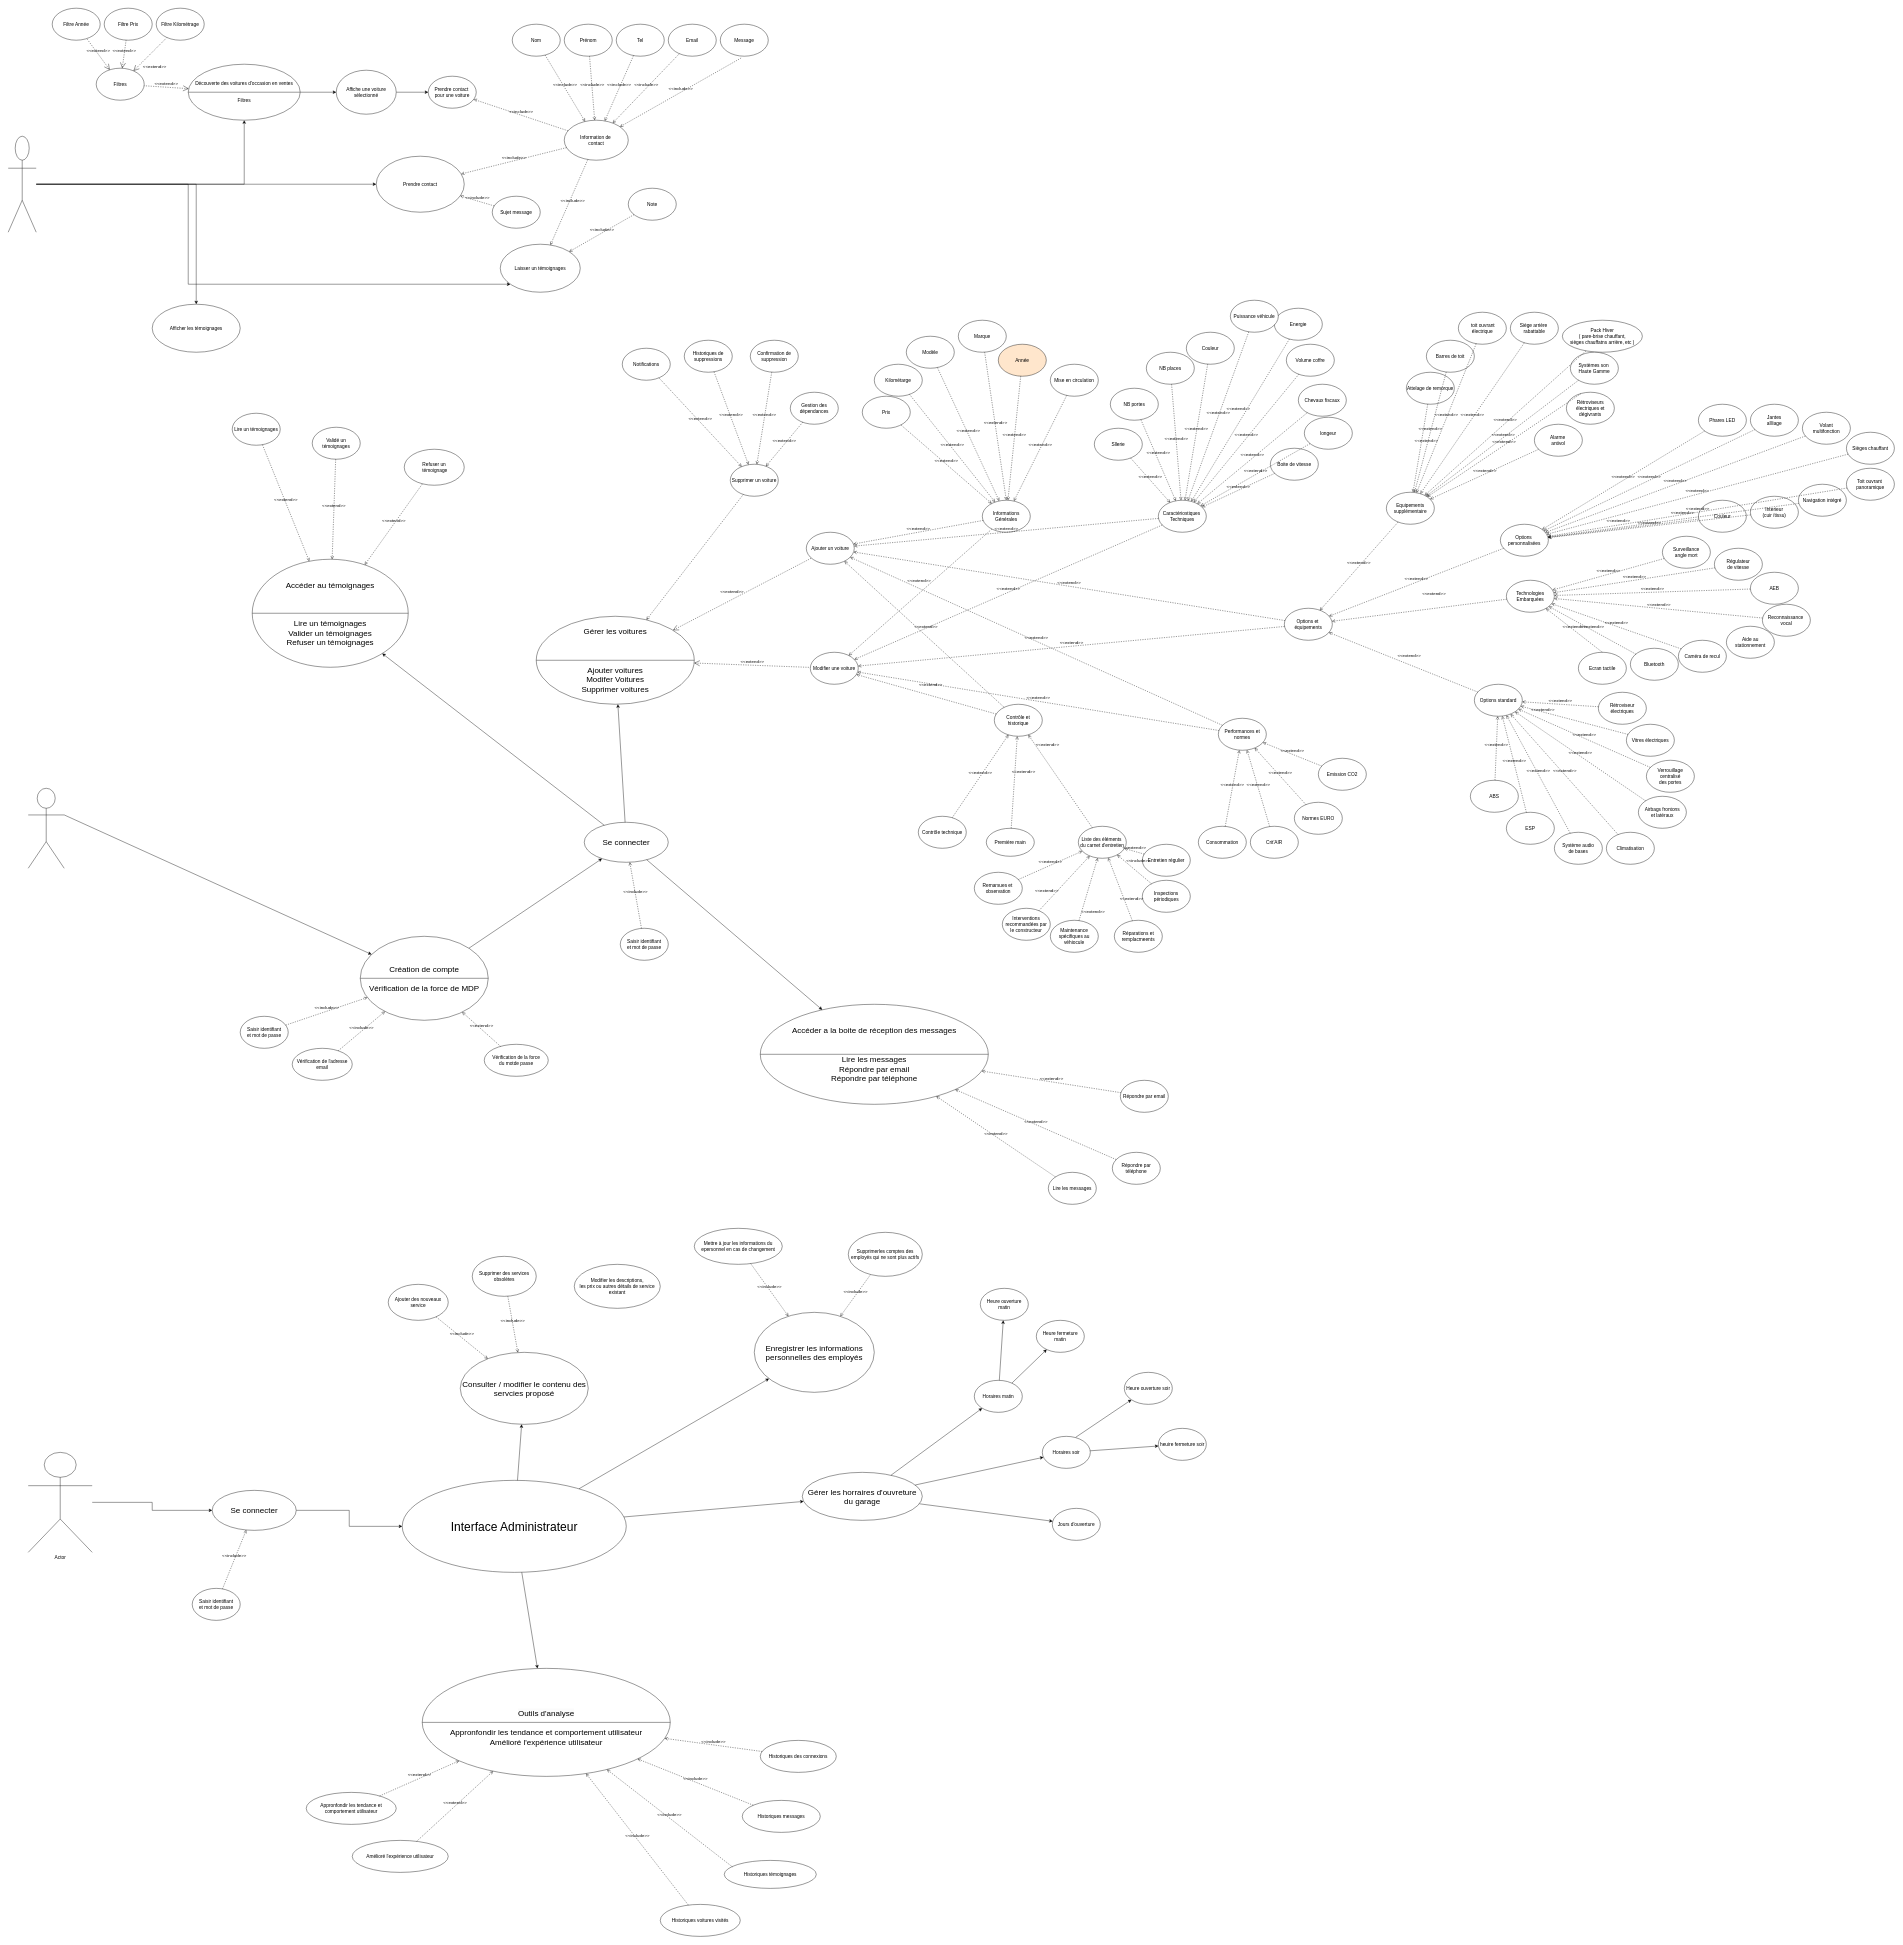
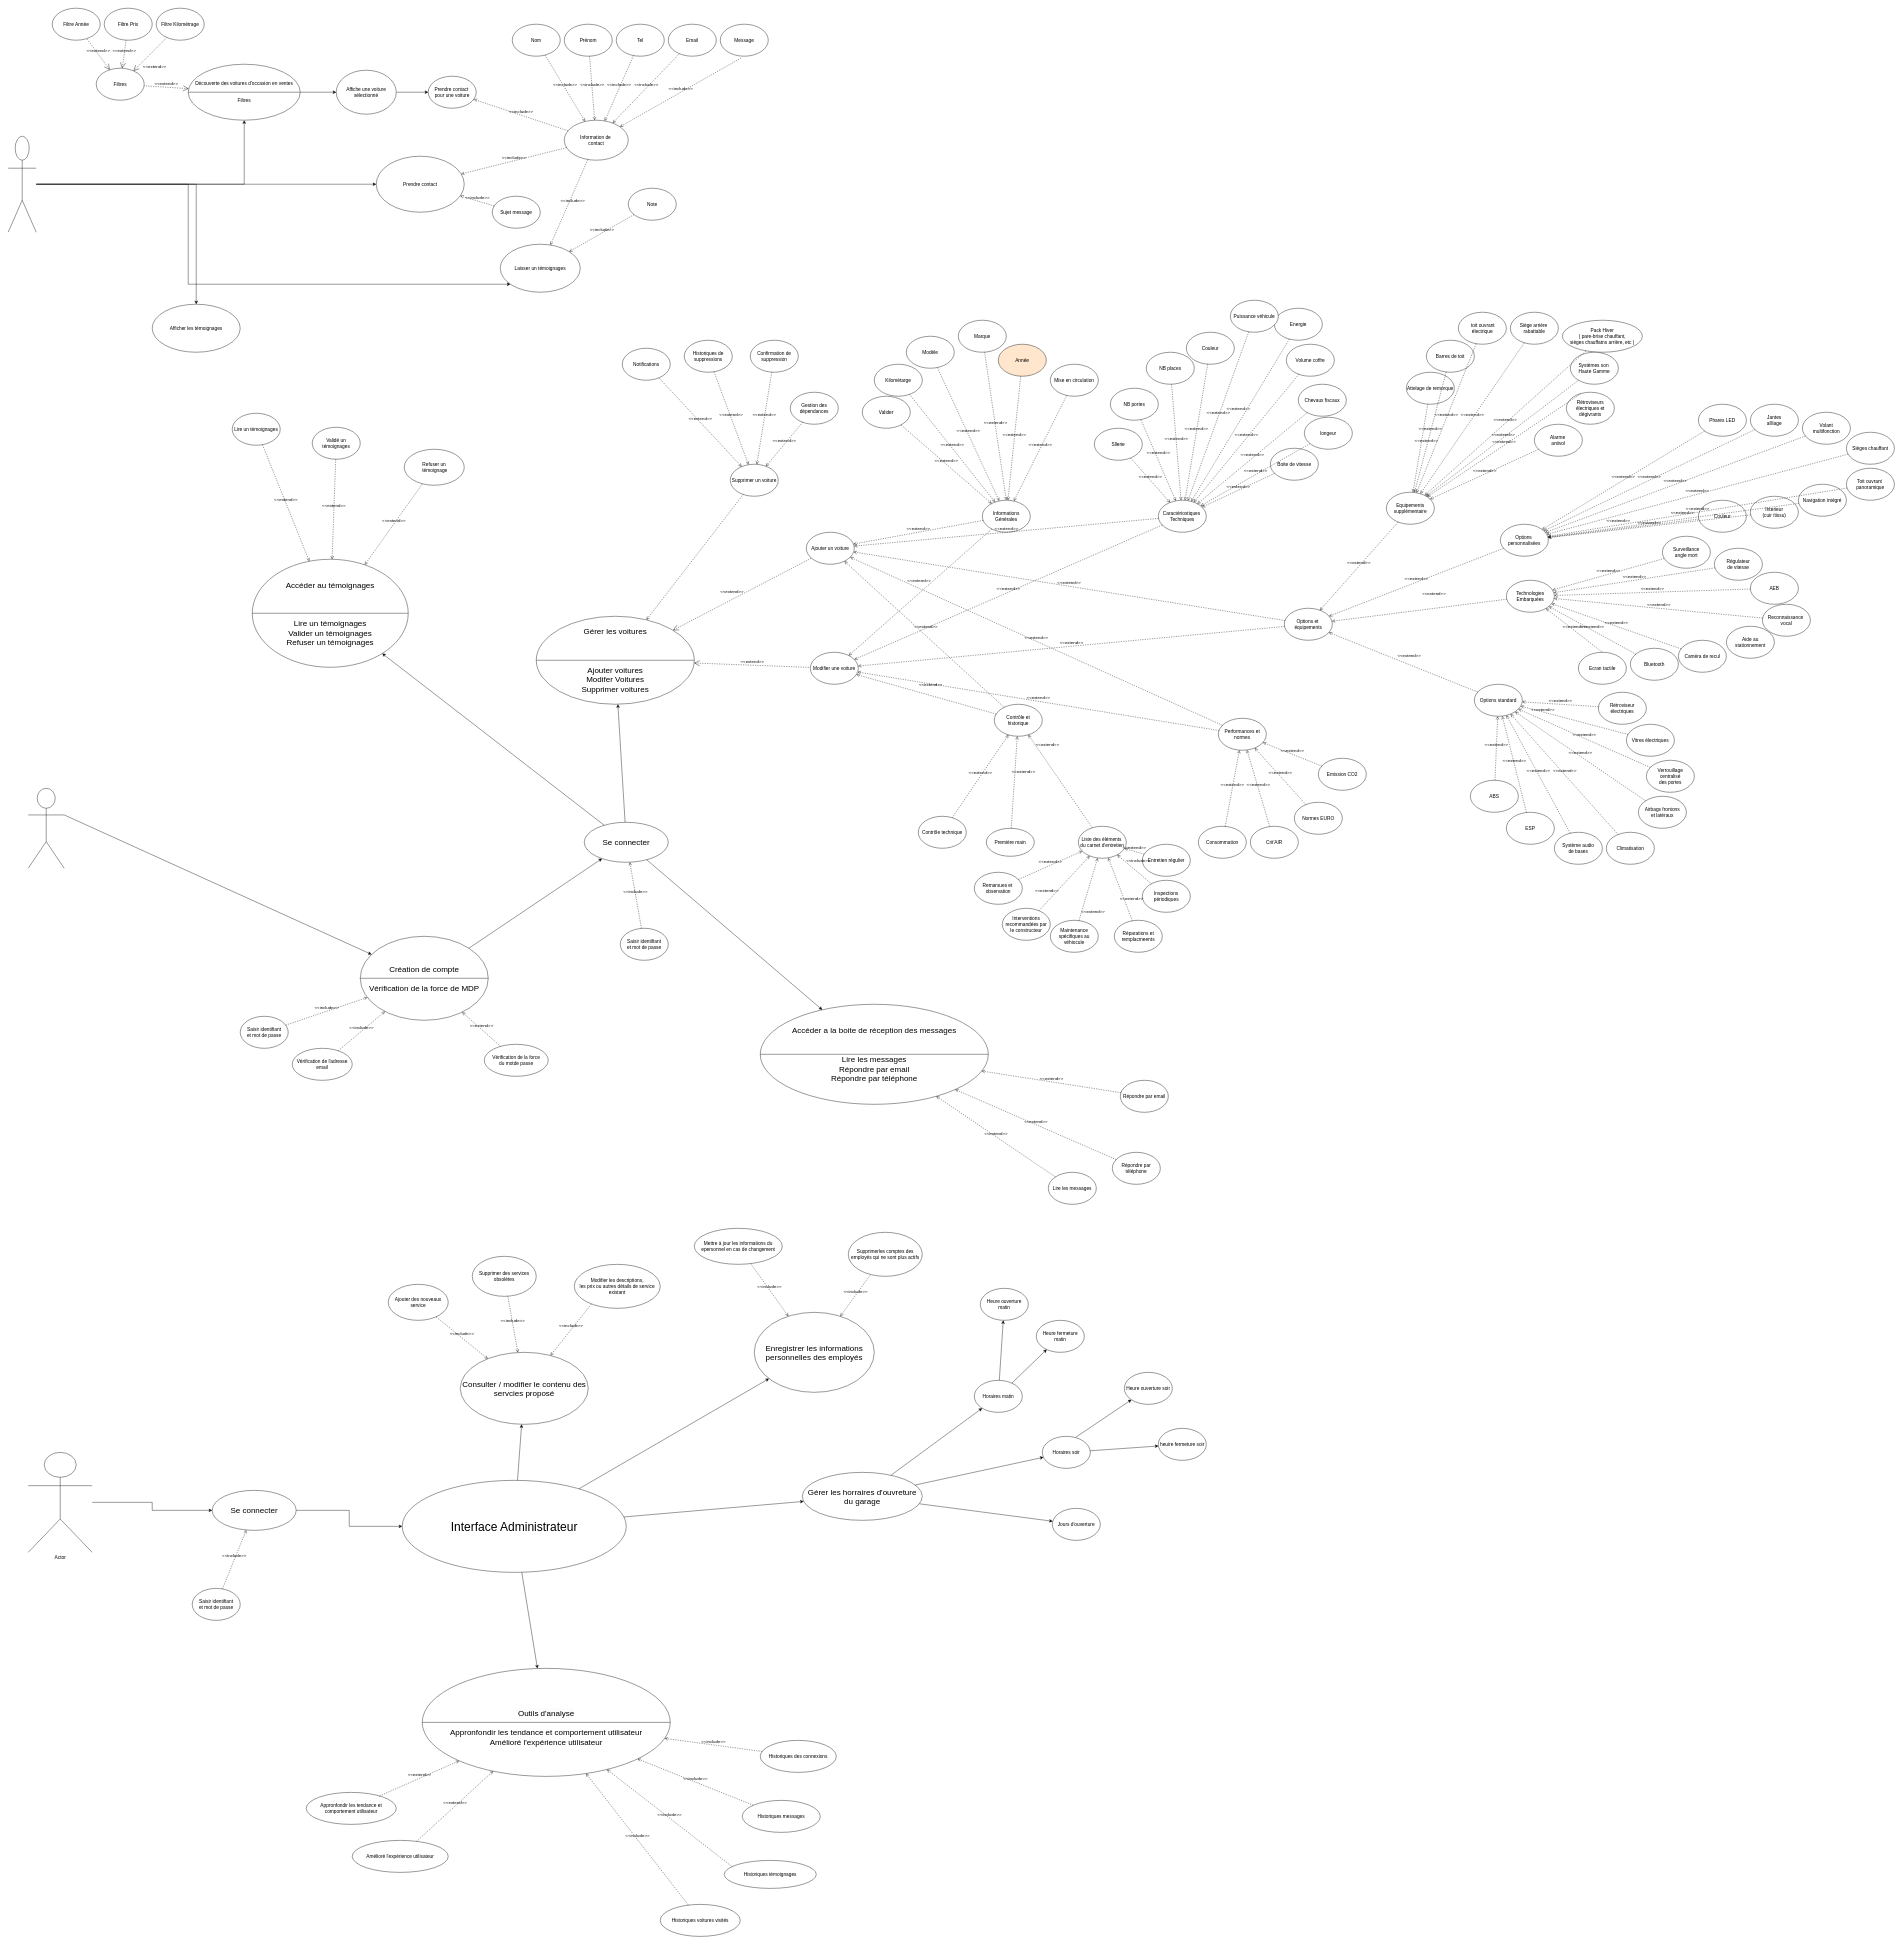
(886, 412) -> (886, 412)
none -> (572, 1328)
